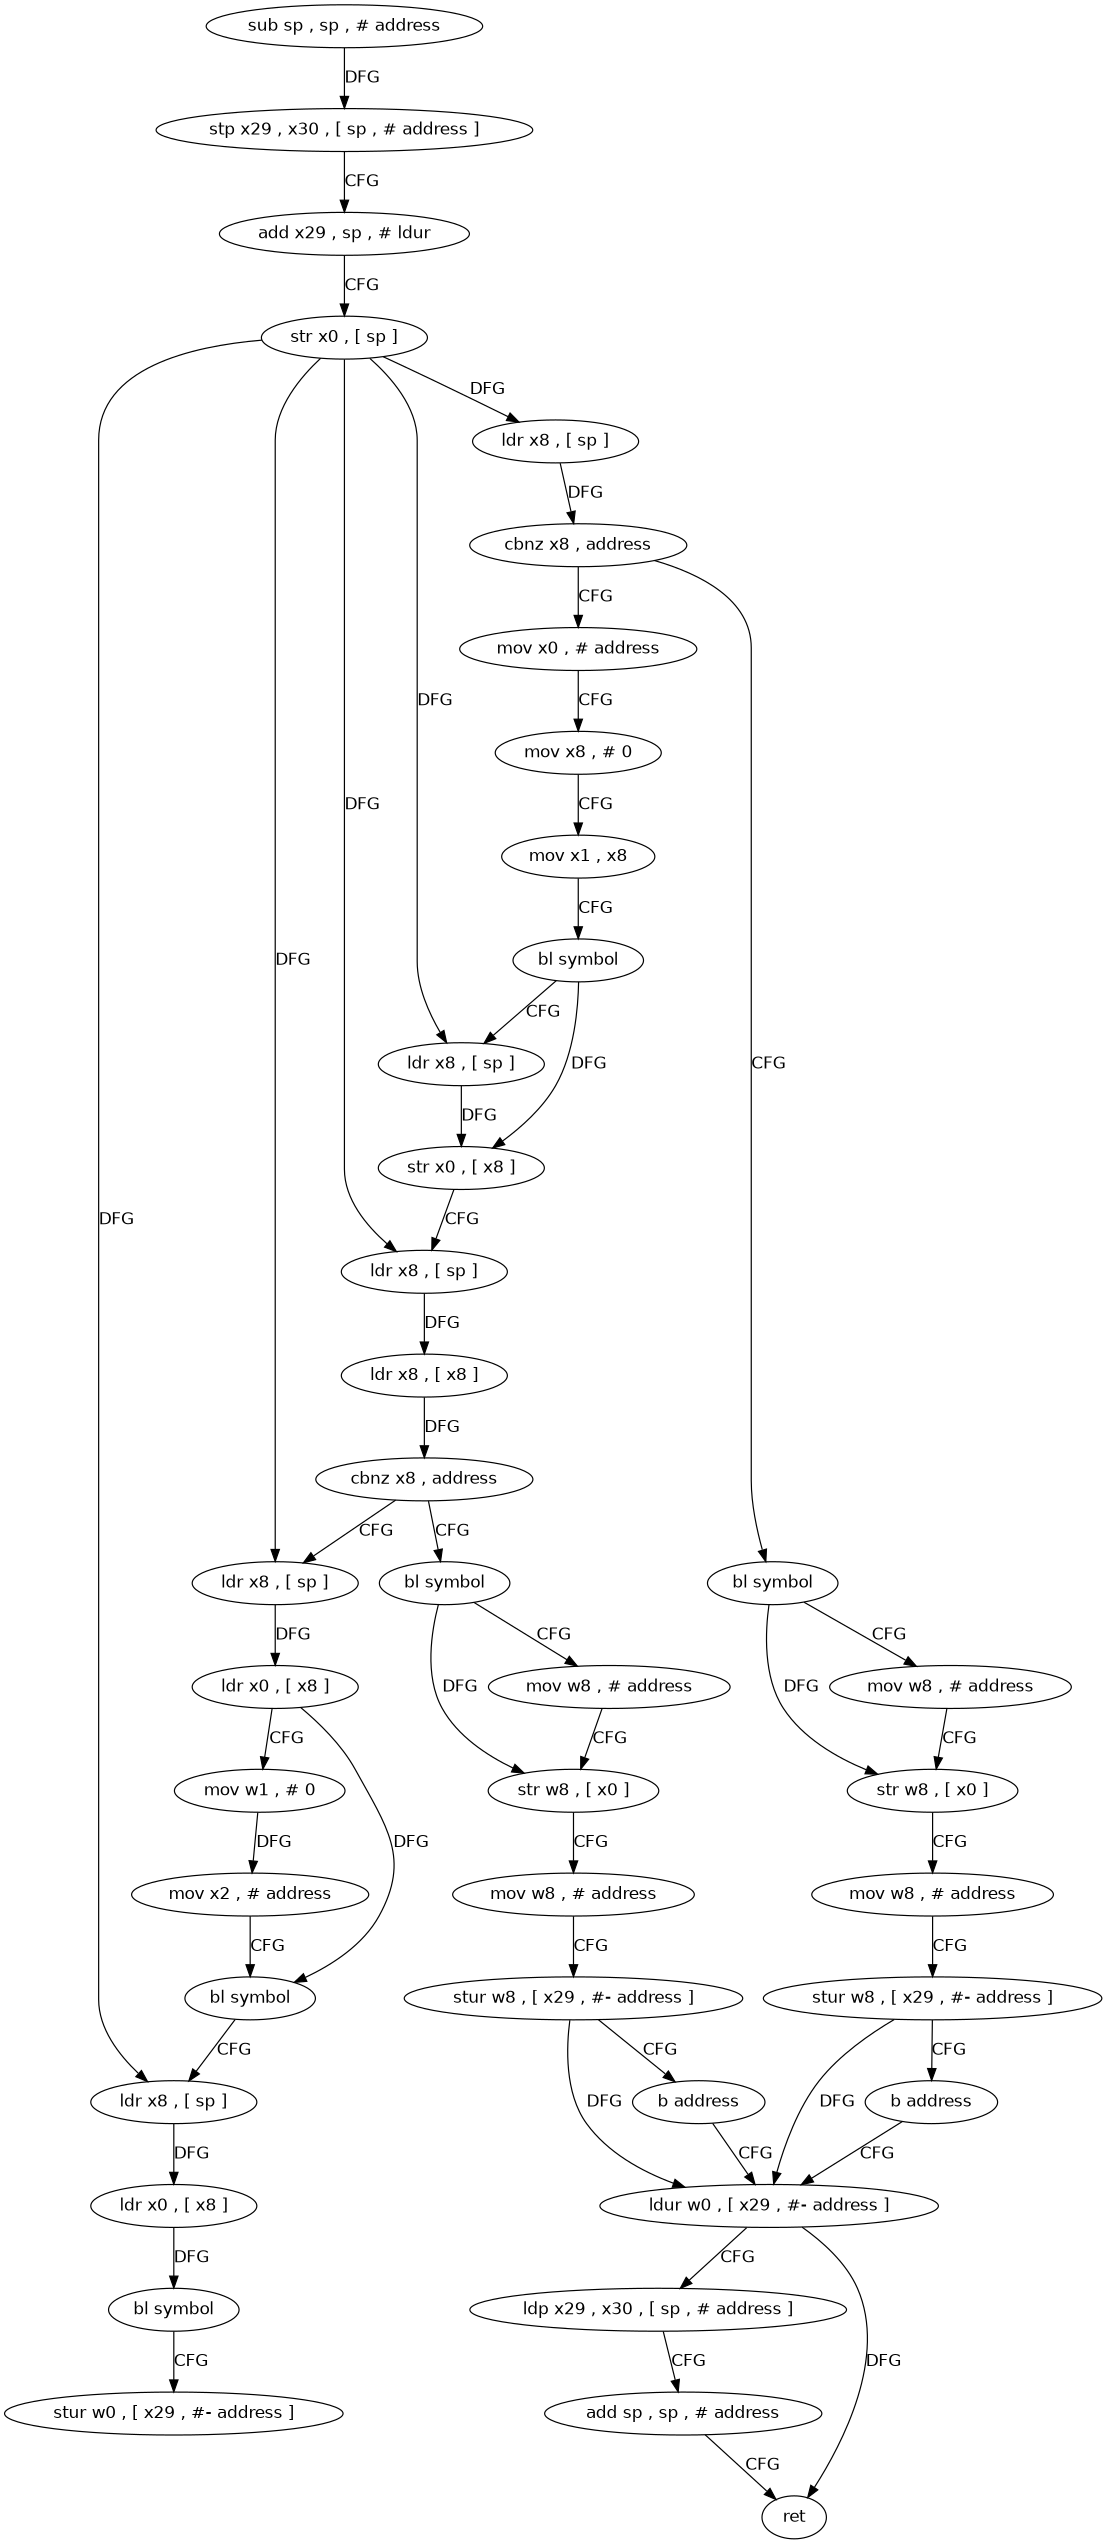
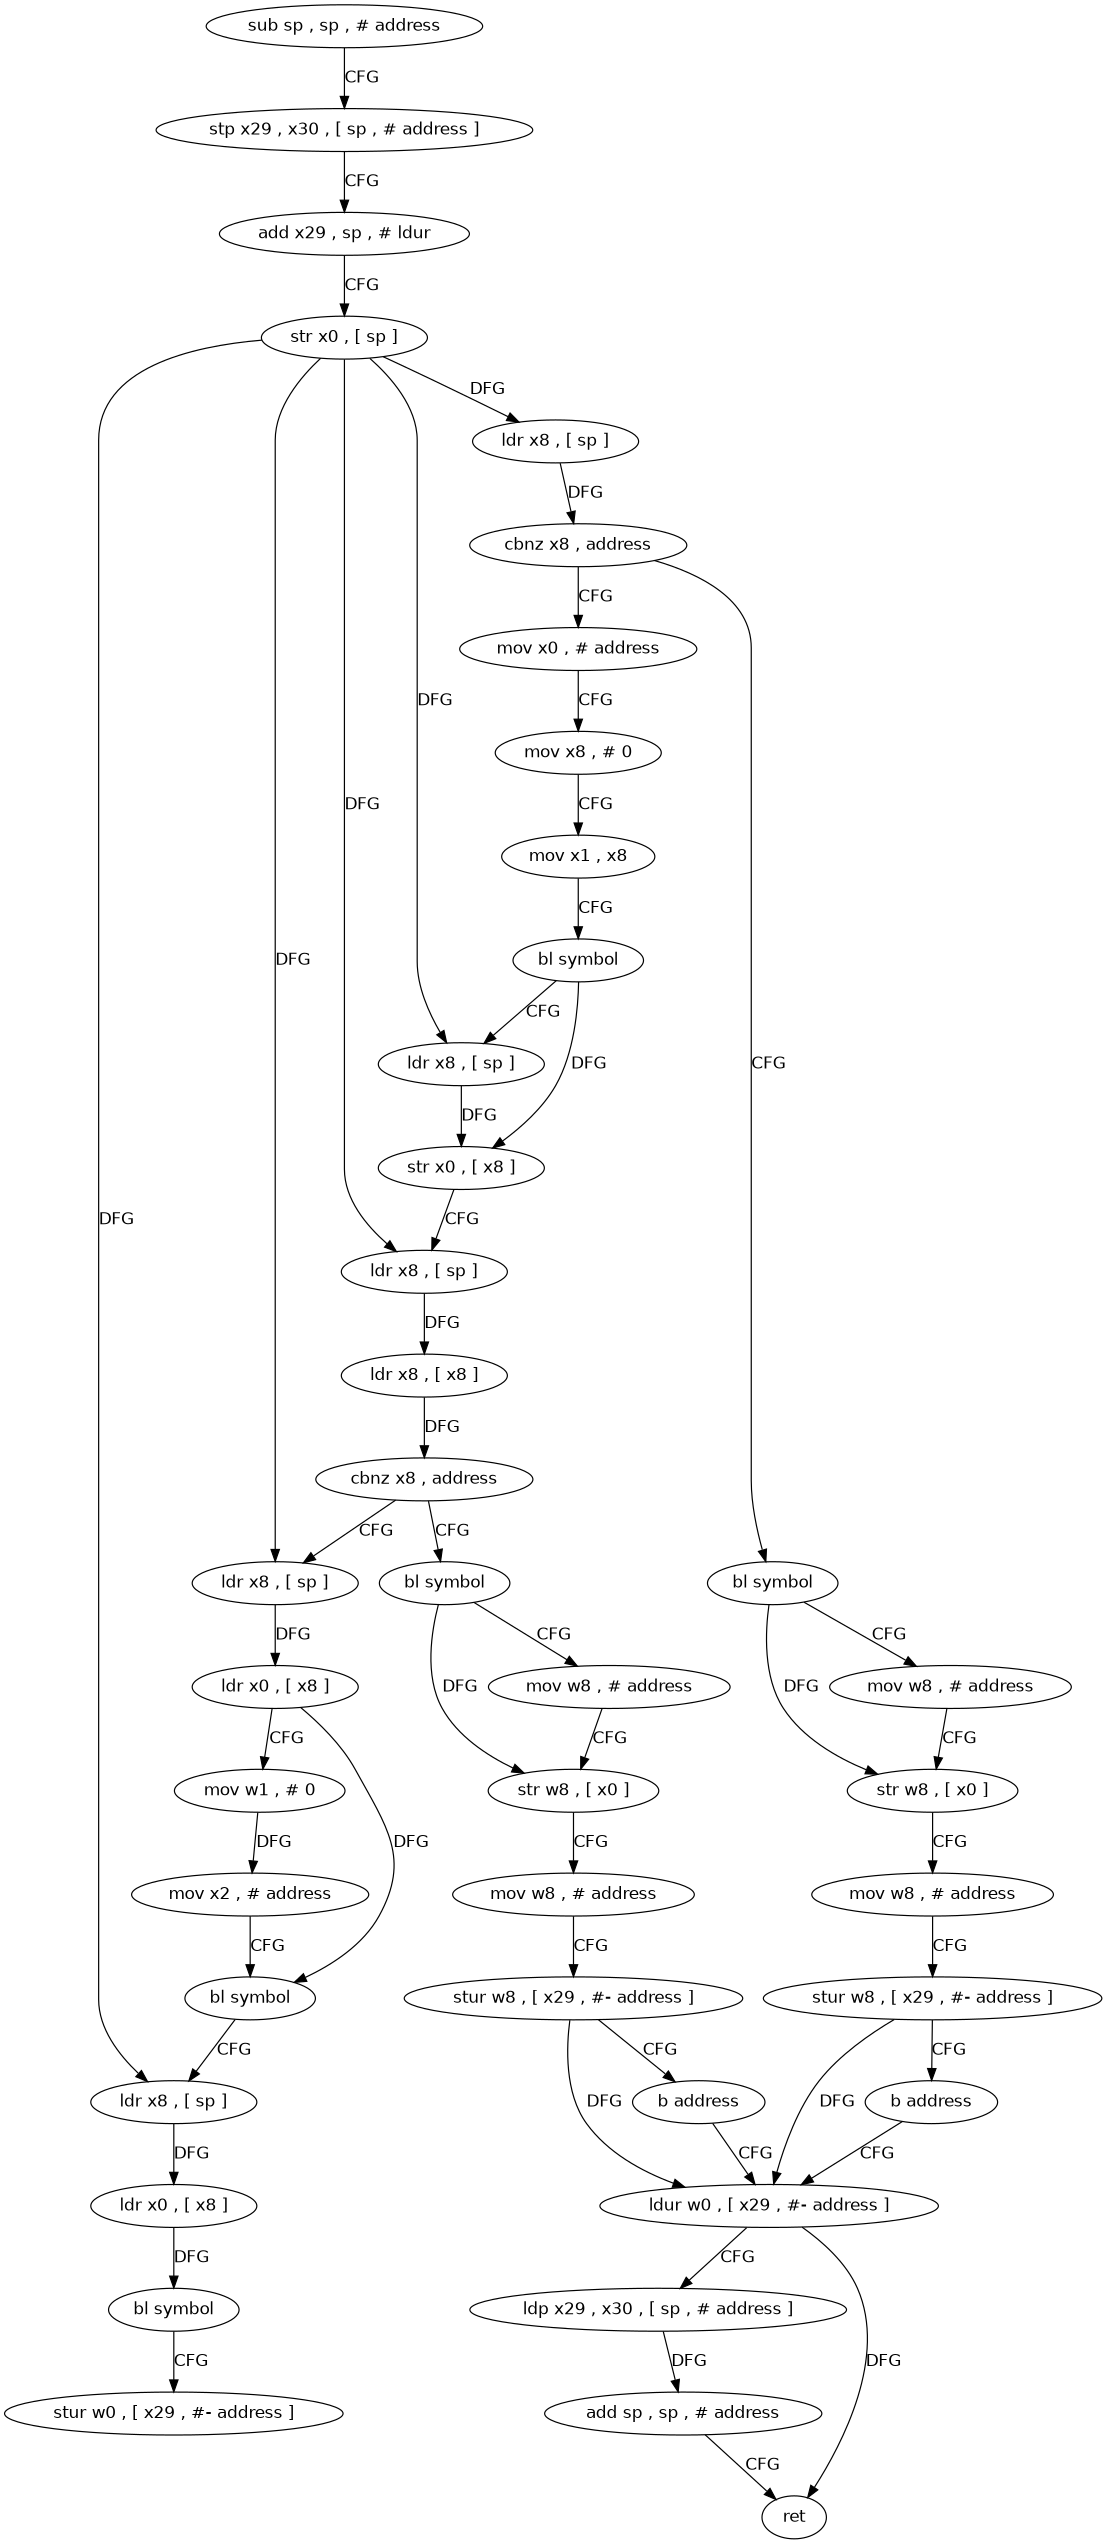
(362, 78) -> (362, 78)
(689, 2362) -> (689, 2362)
